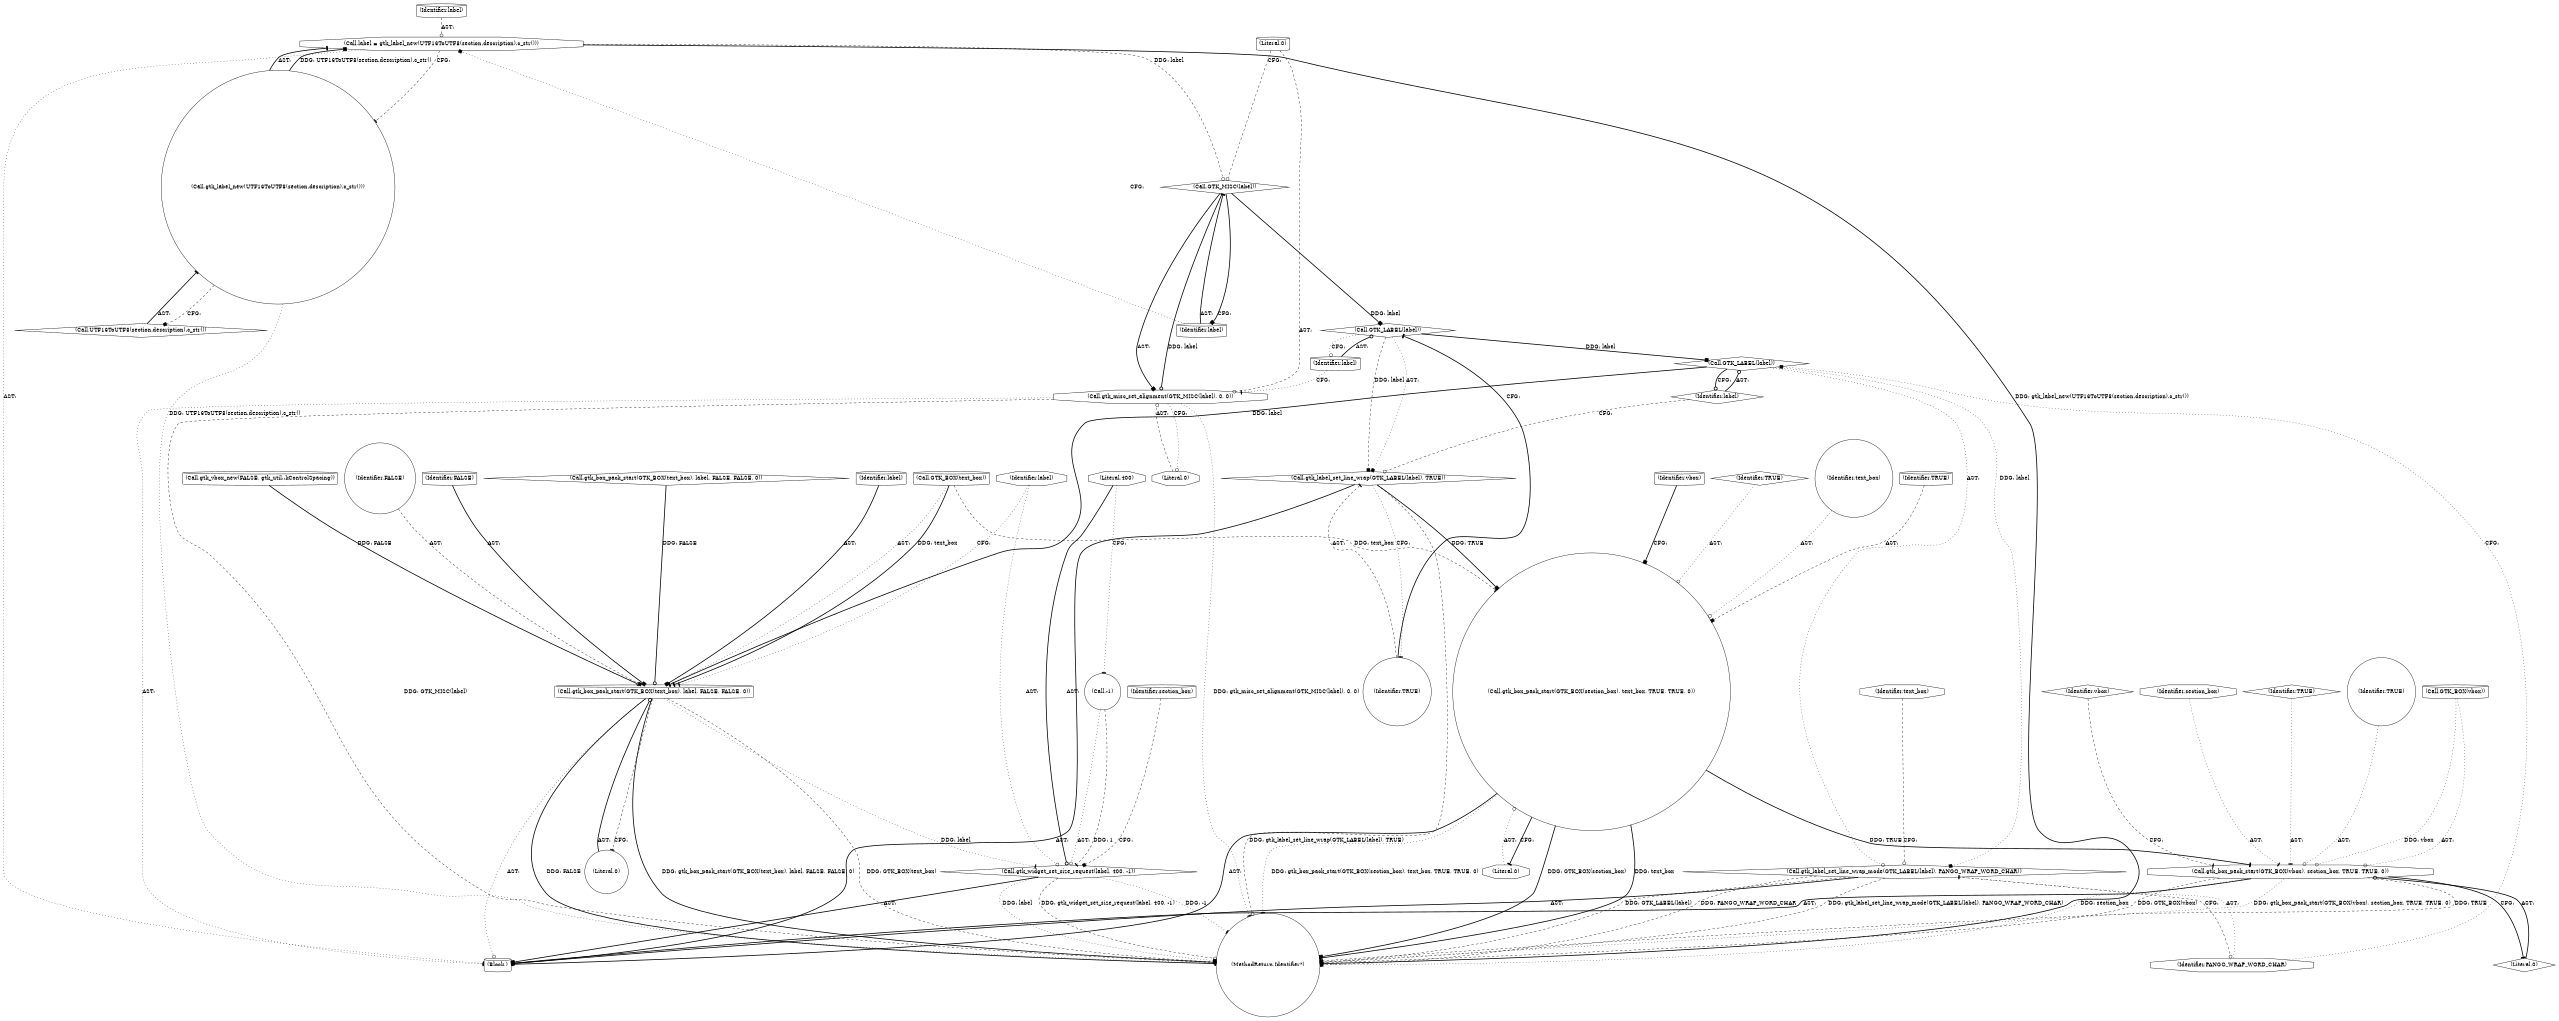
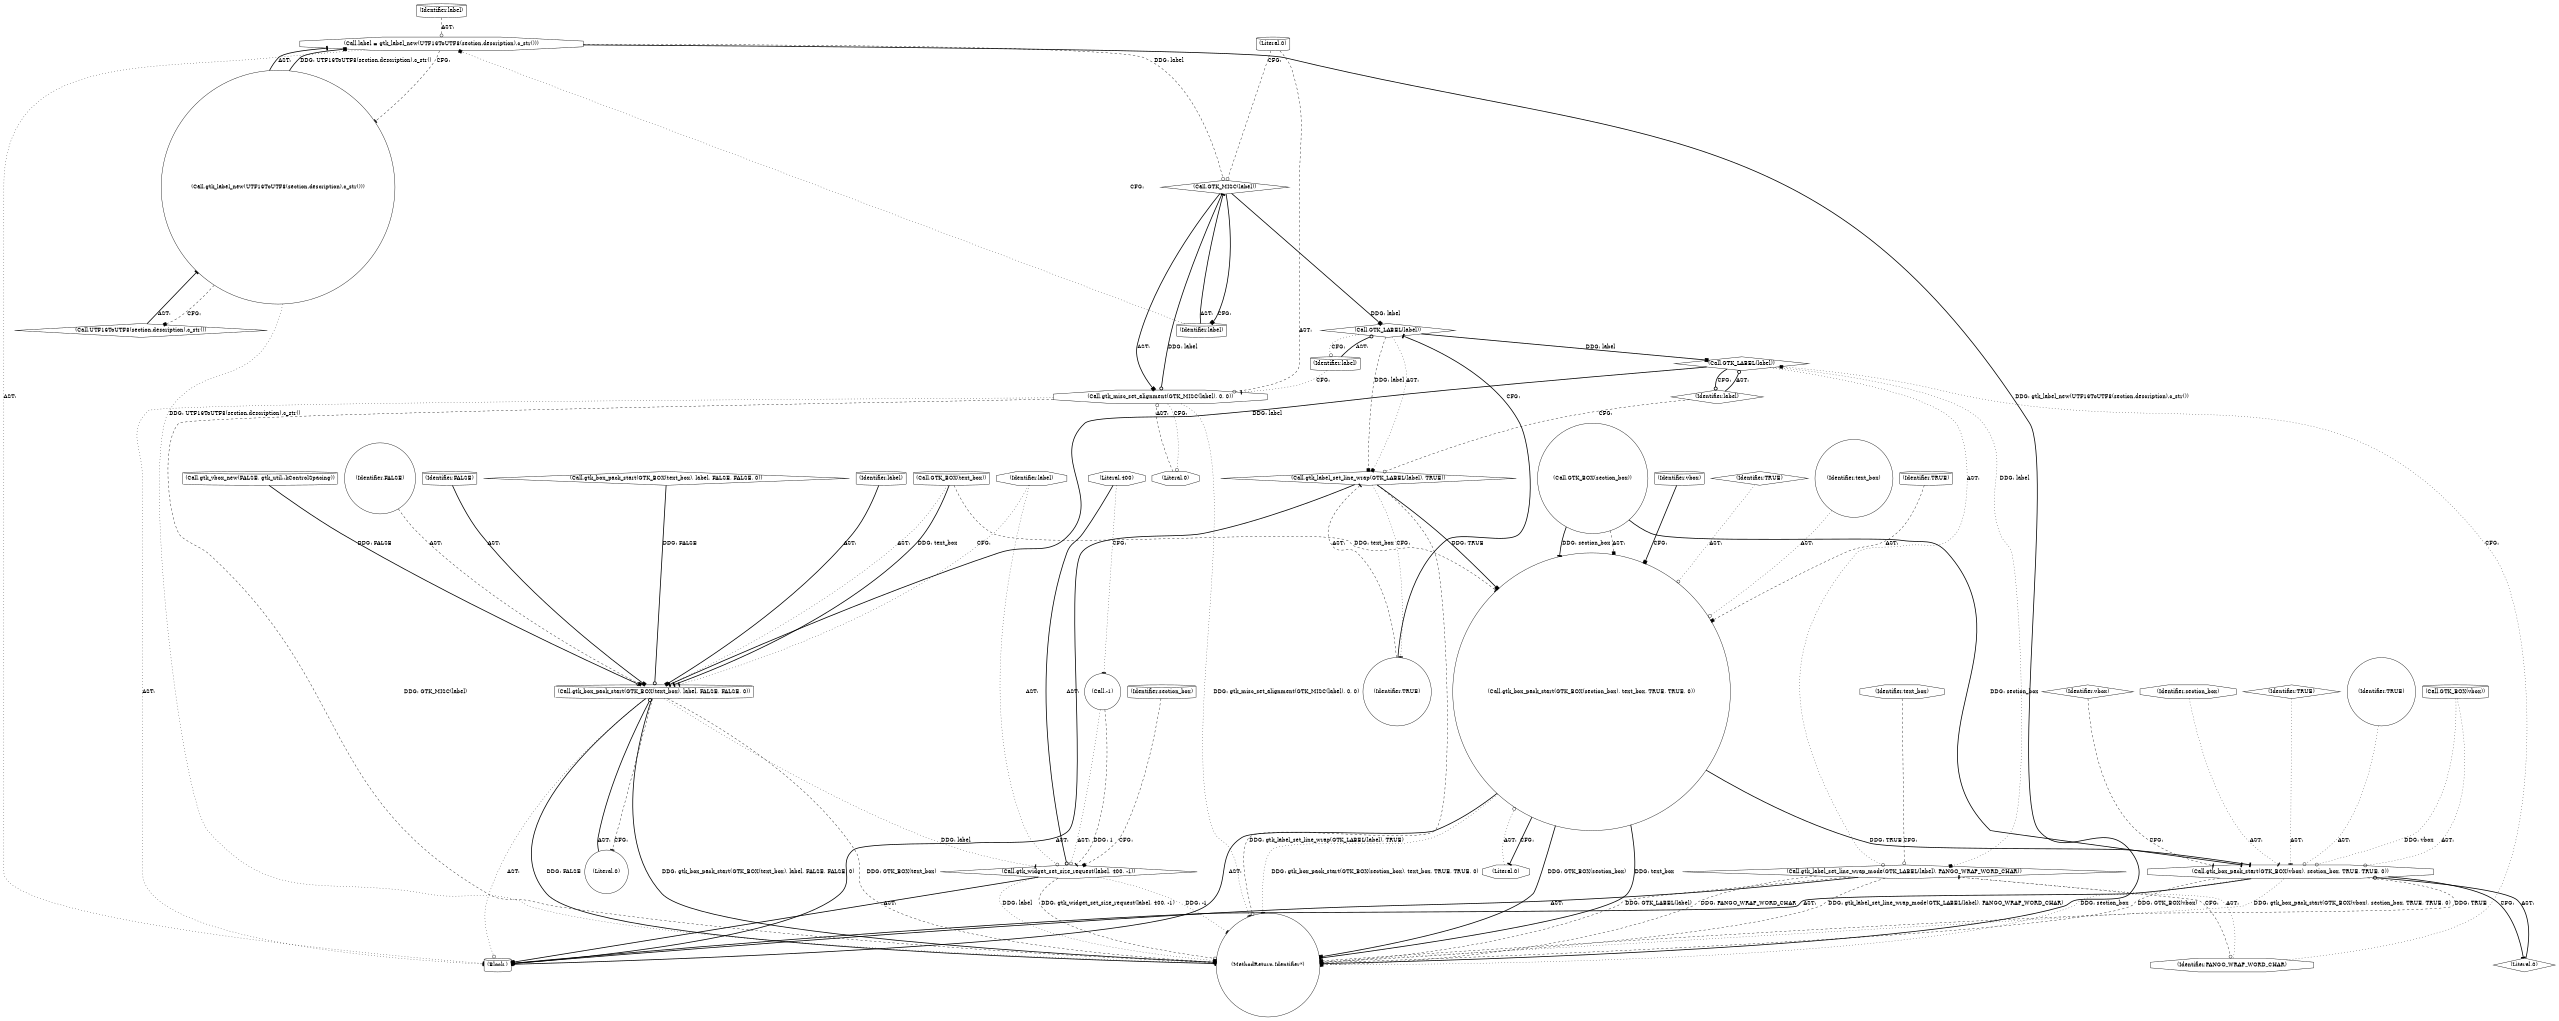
none -> (1593, 478)
